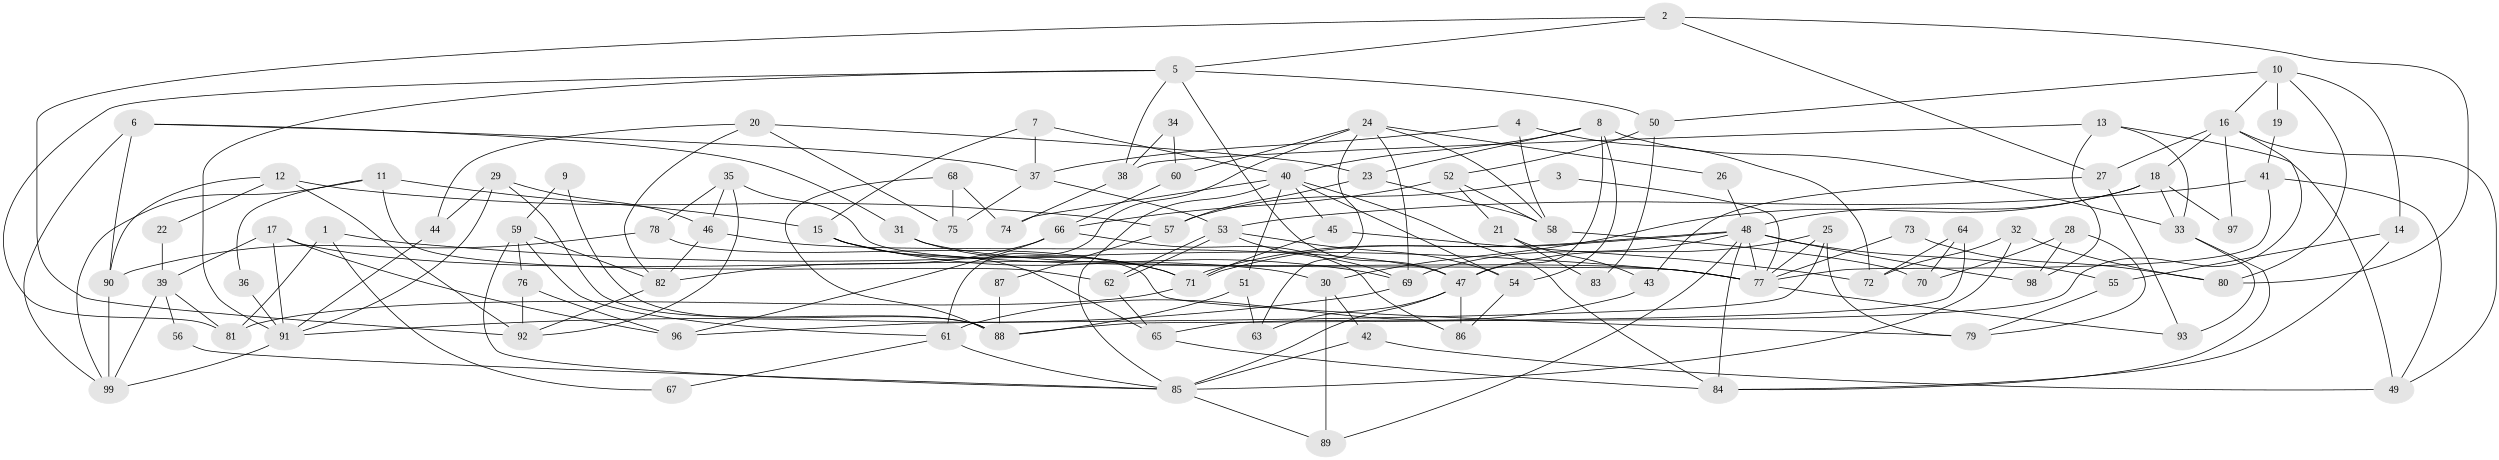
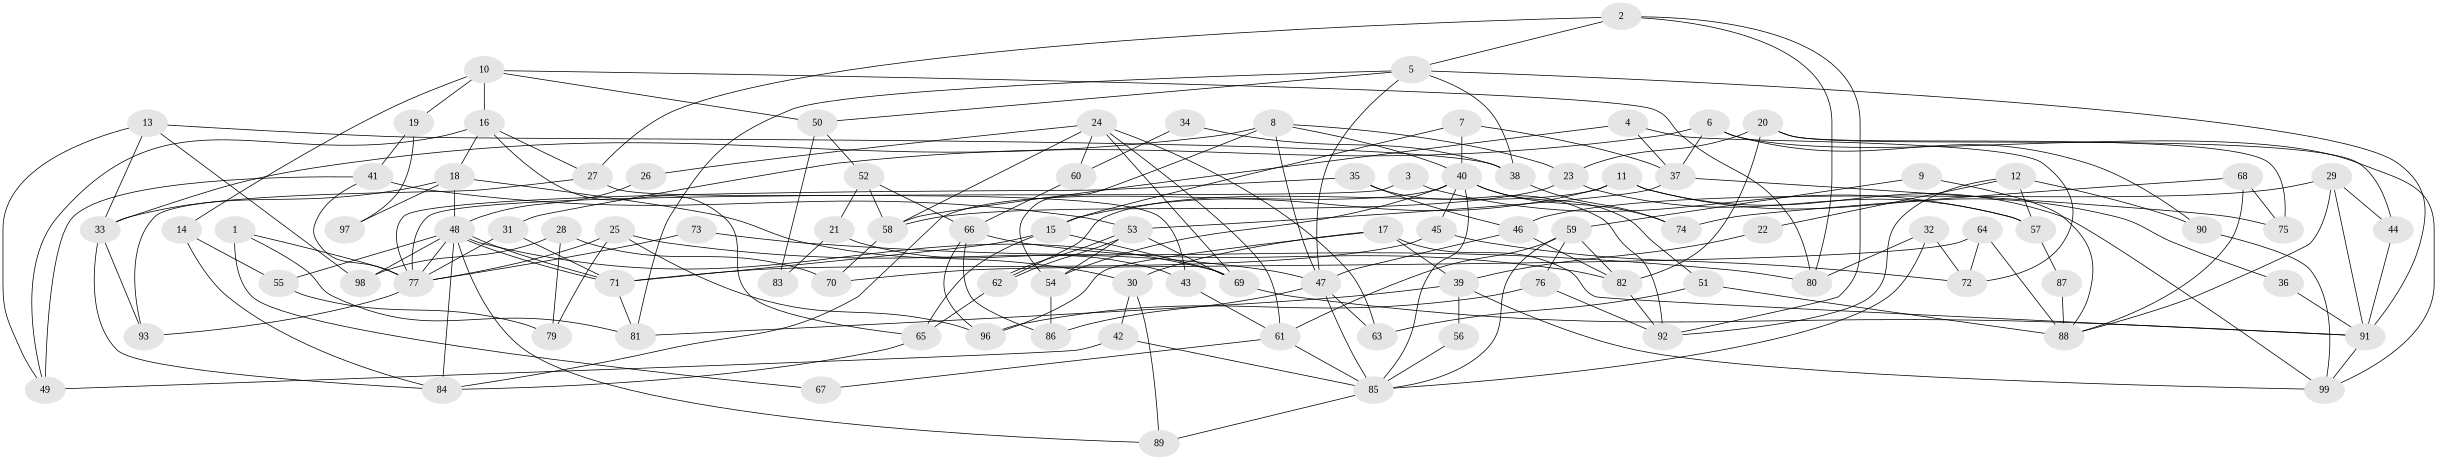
(2229, 176) -> (405, 181)
(655, 230) -> none
